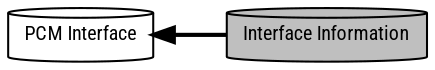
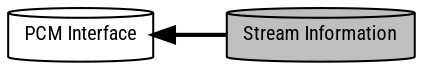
(327, 35) -> (321, 35)
